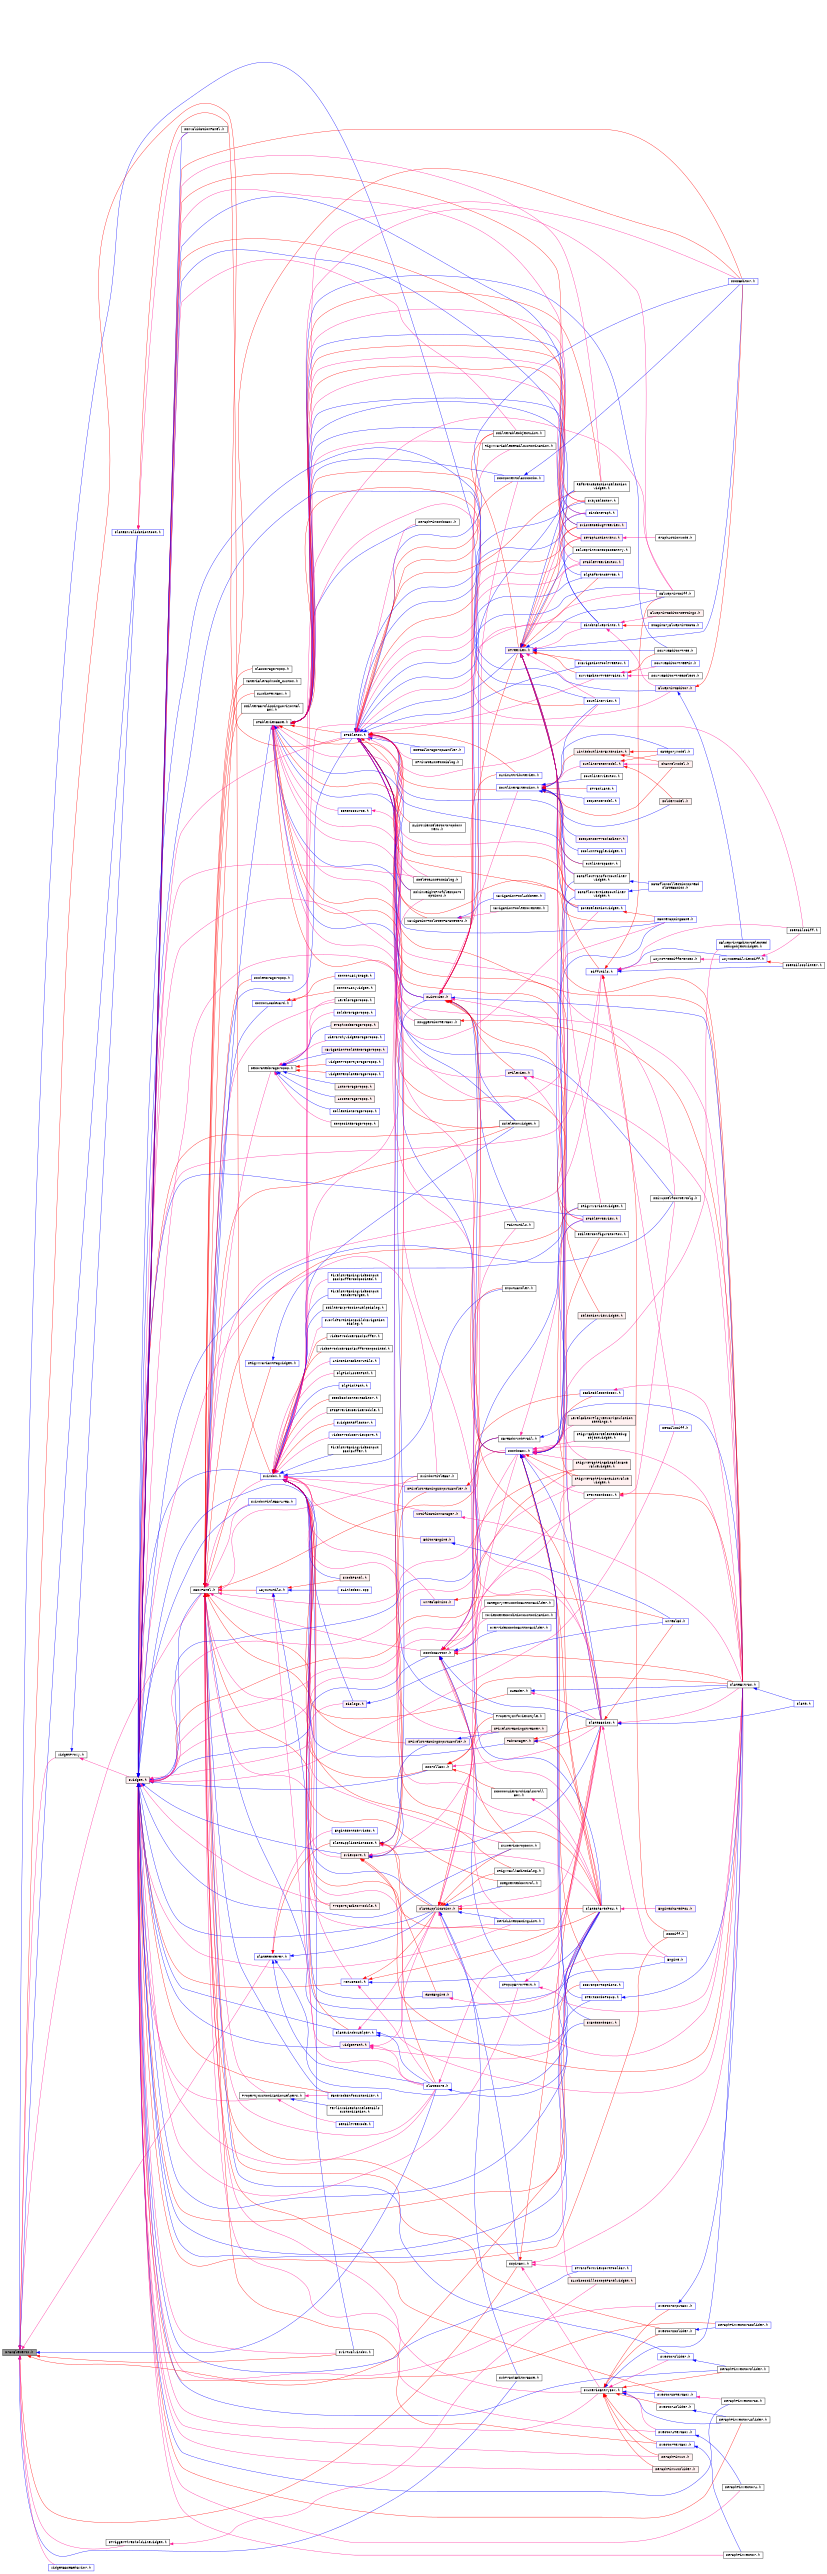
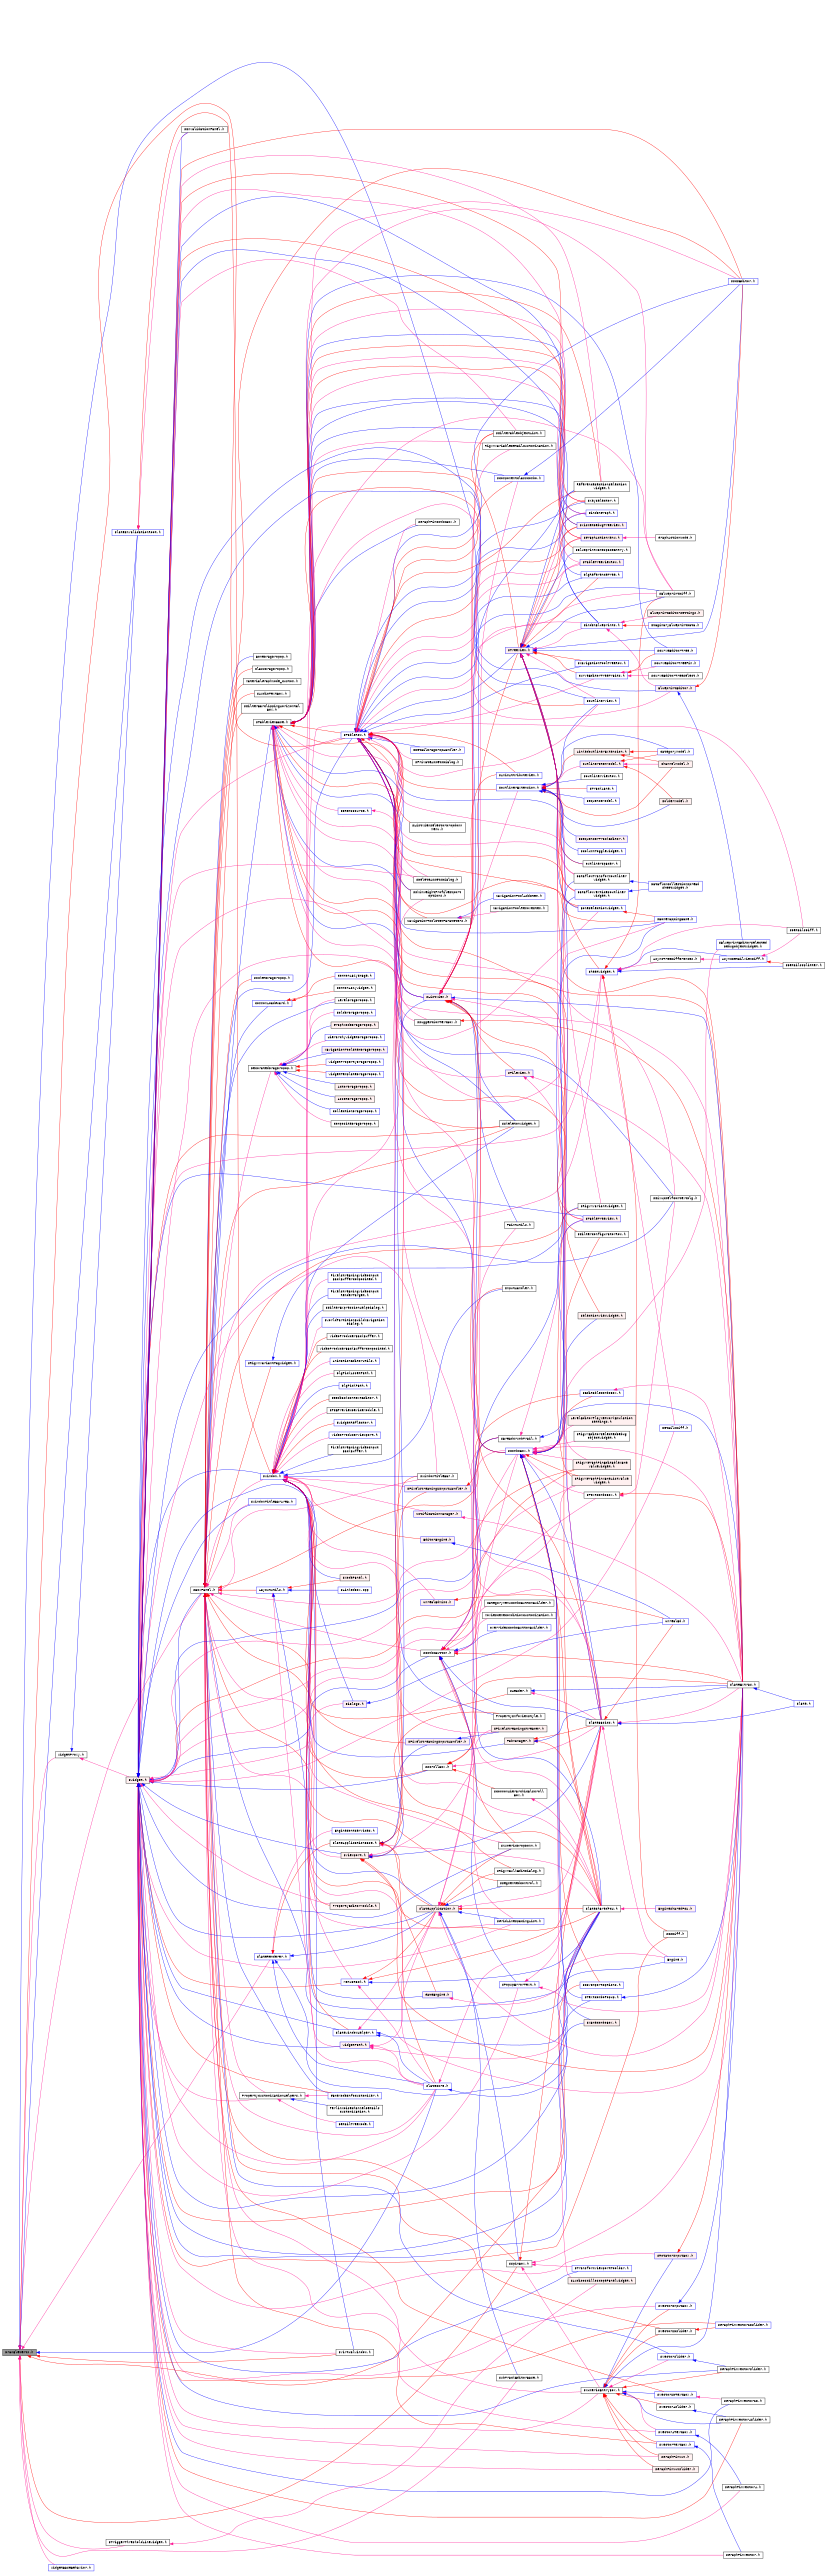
(676, 651) -> (676, 651)
none -> (272, 657)
(459, 816) -> (459, 816)
(676, 886) -> (676, 886)
(602, 972) -> (602, 972)
(215, 1263) -> (215, 1263)
(459, 1820) -> (396, 1748)
none -> (676, 2256)
(708, 2328) -> (708, 2328)
(212, 2551) -> (212, 2551)
